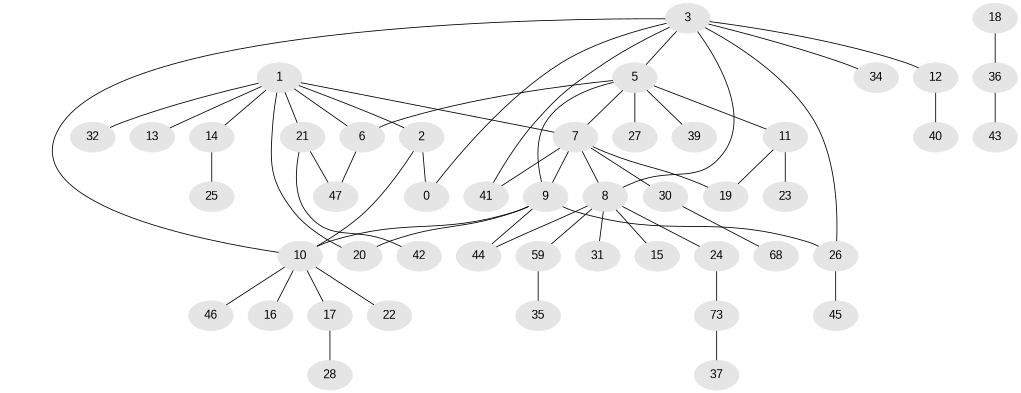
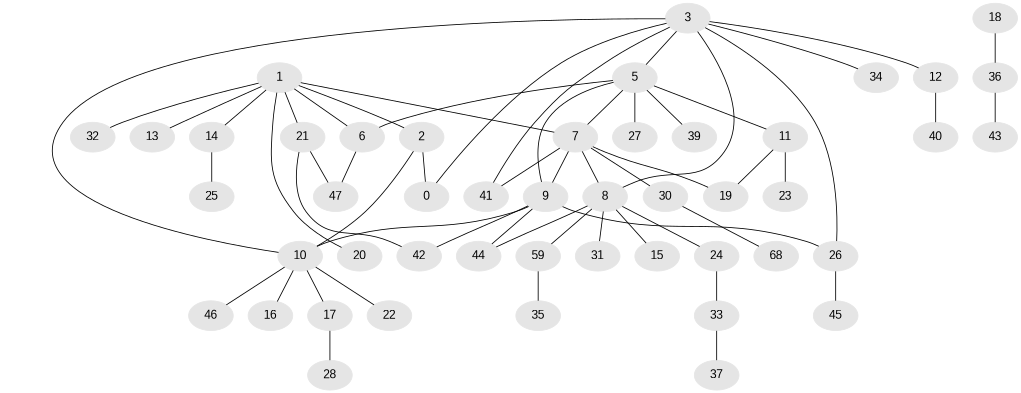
(422, 232) -> (482, 226)
(717, 316) -> (717, 316)
